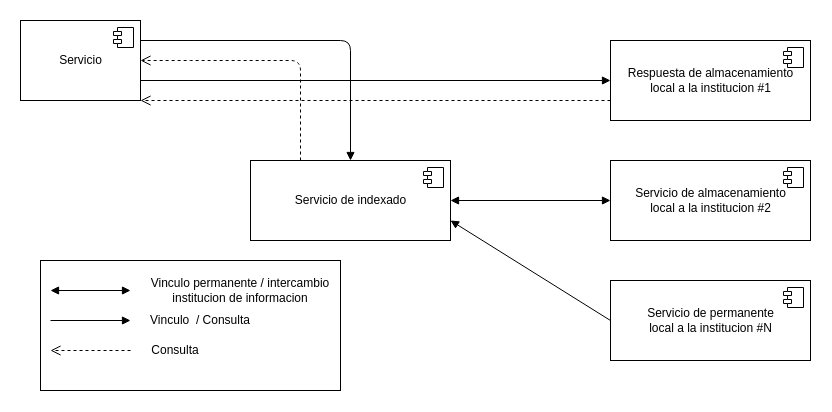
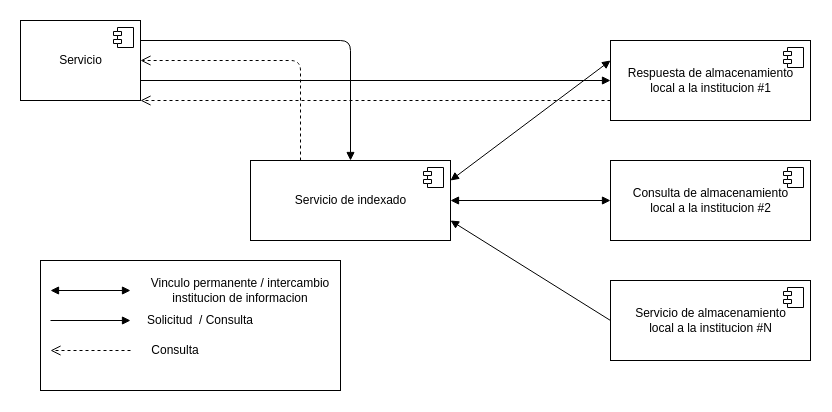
none -> (530, 121)
(711, 201) -> (711, 201)
(201, 321) -> (201, 321)
(711, 321) -> (711, 321)
